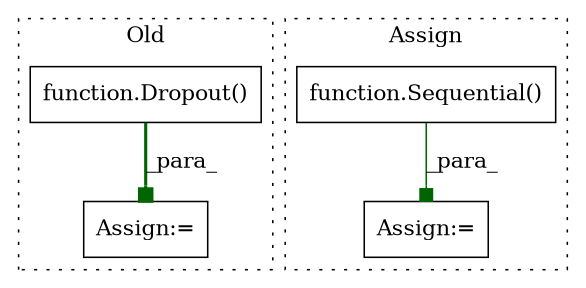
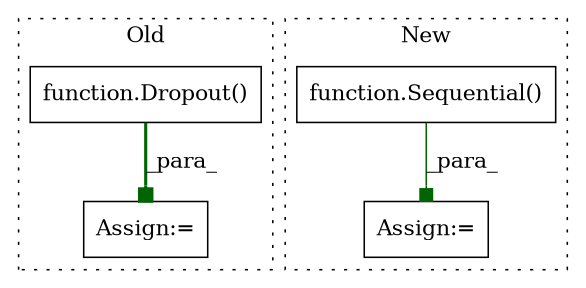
(426, 36) -> (426, 36)
